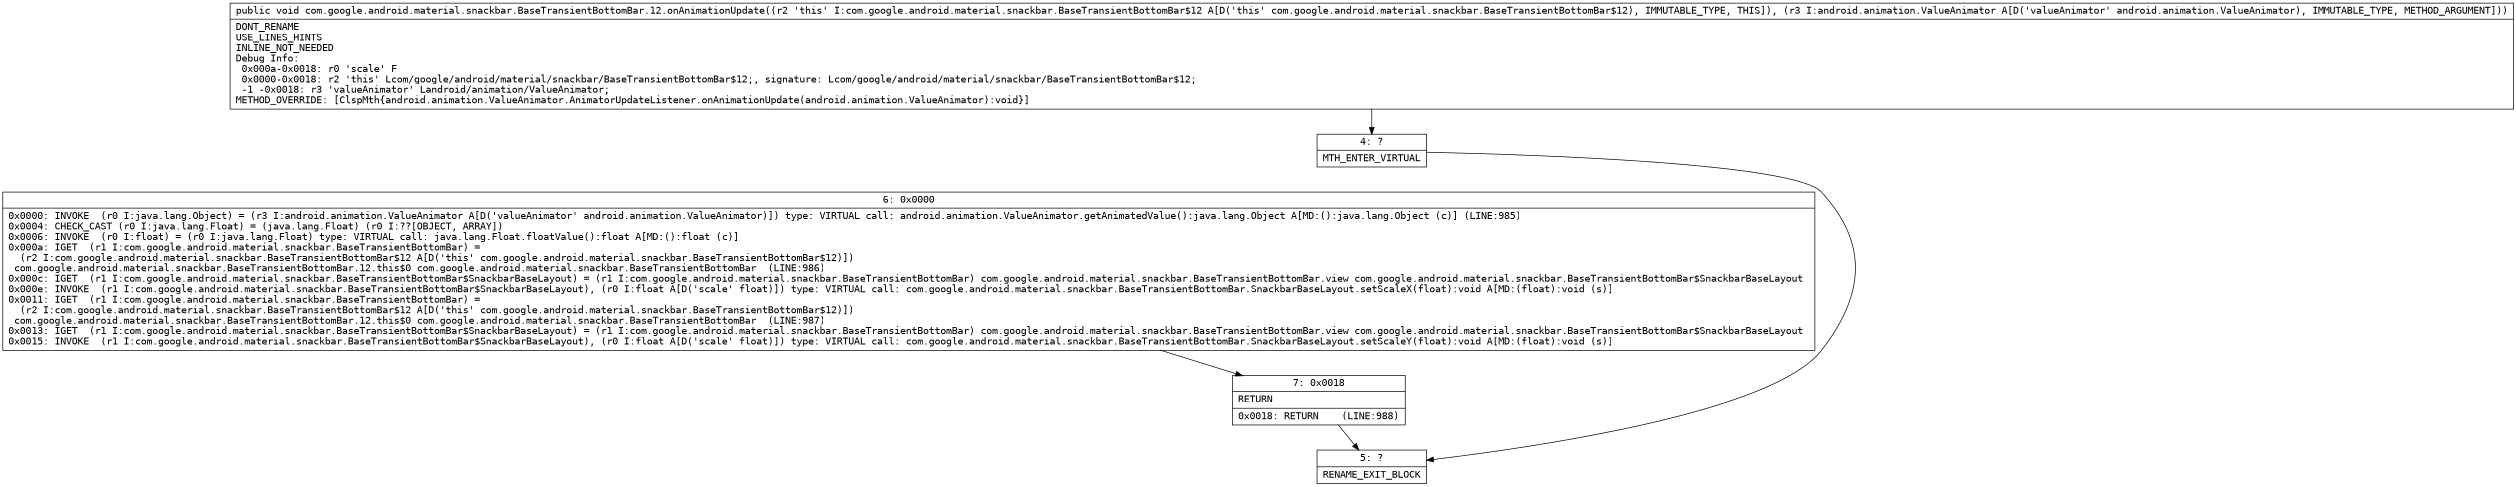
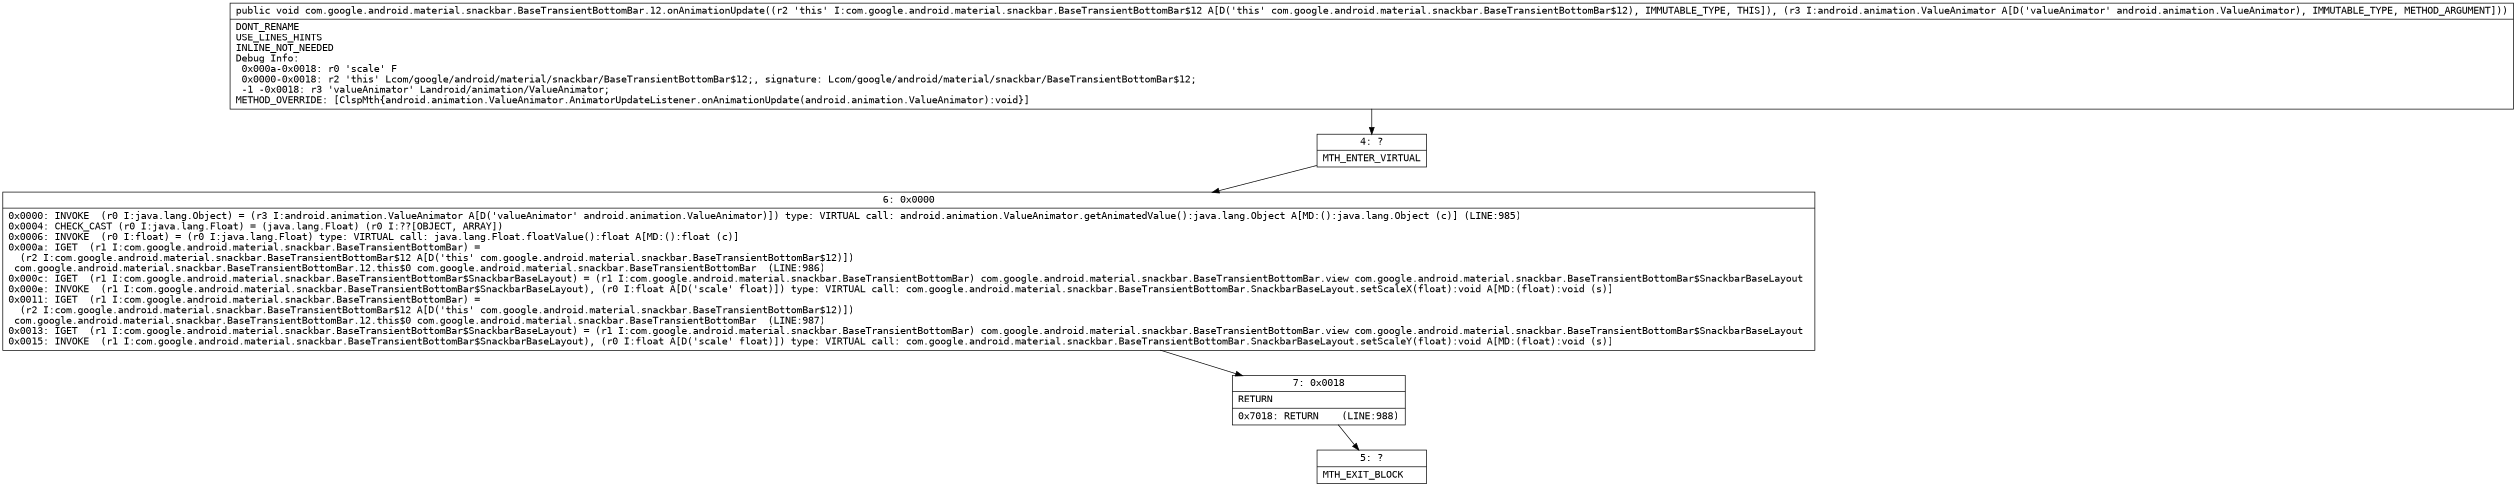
(1855, 275) -> (1268, 178)
(1319, 416) -> (1319, 416)
(1372, 475) -> (1363, 475)
